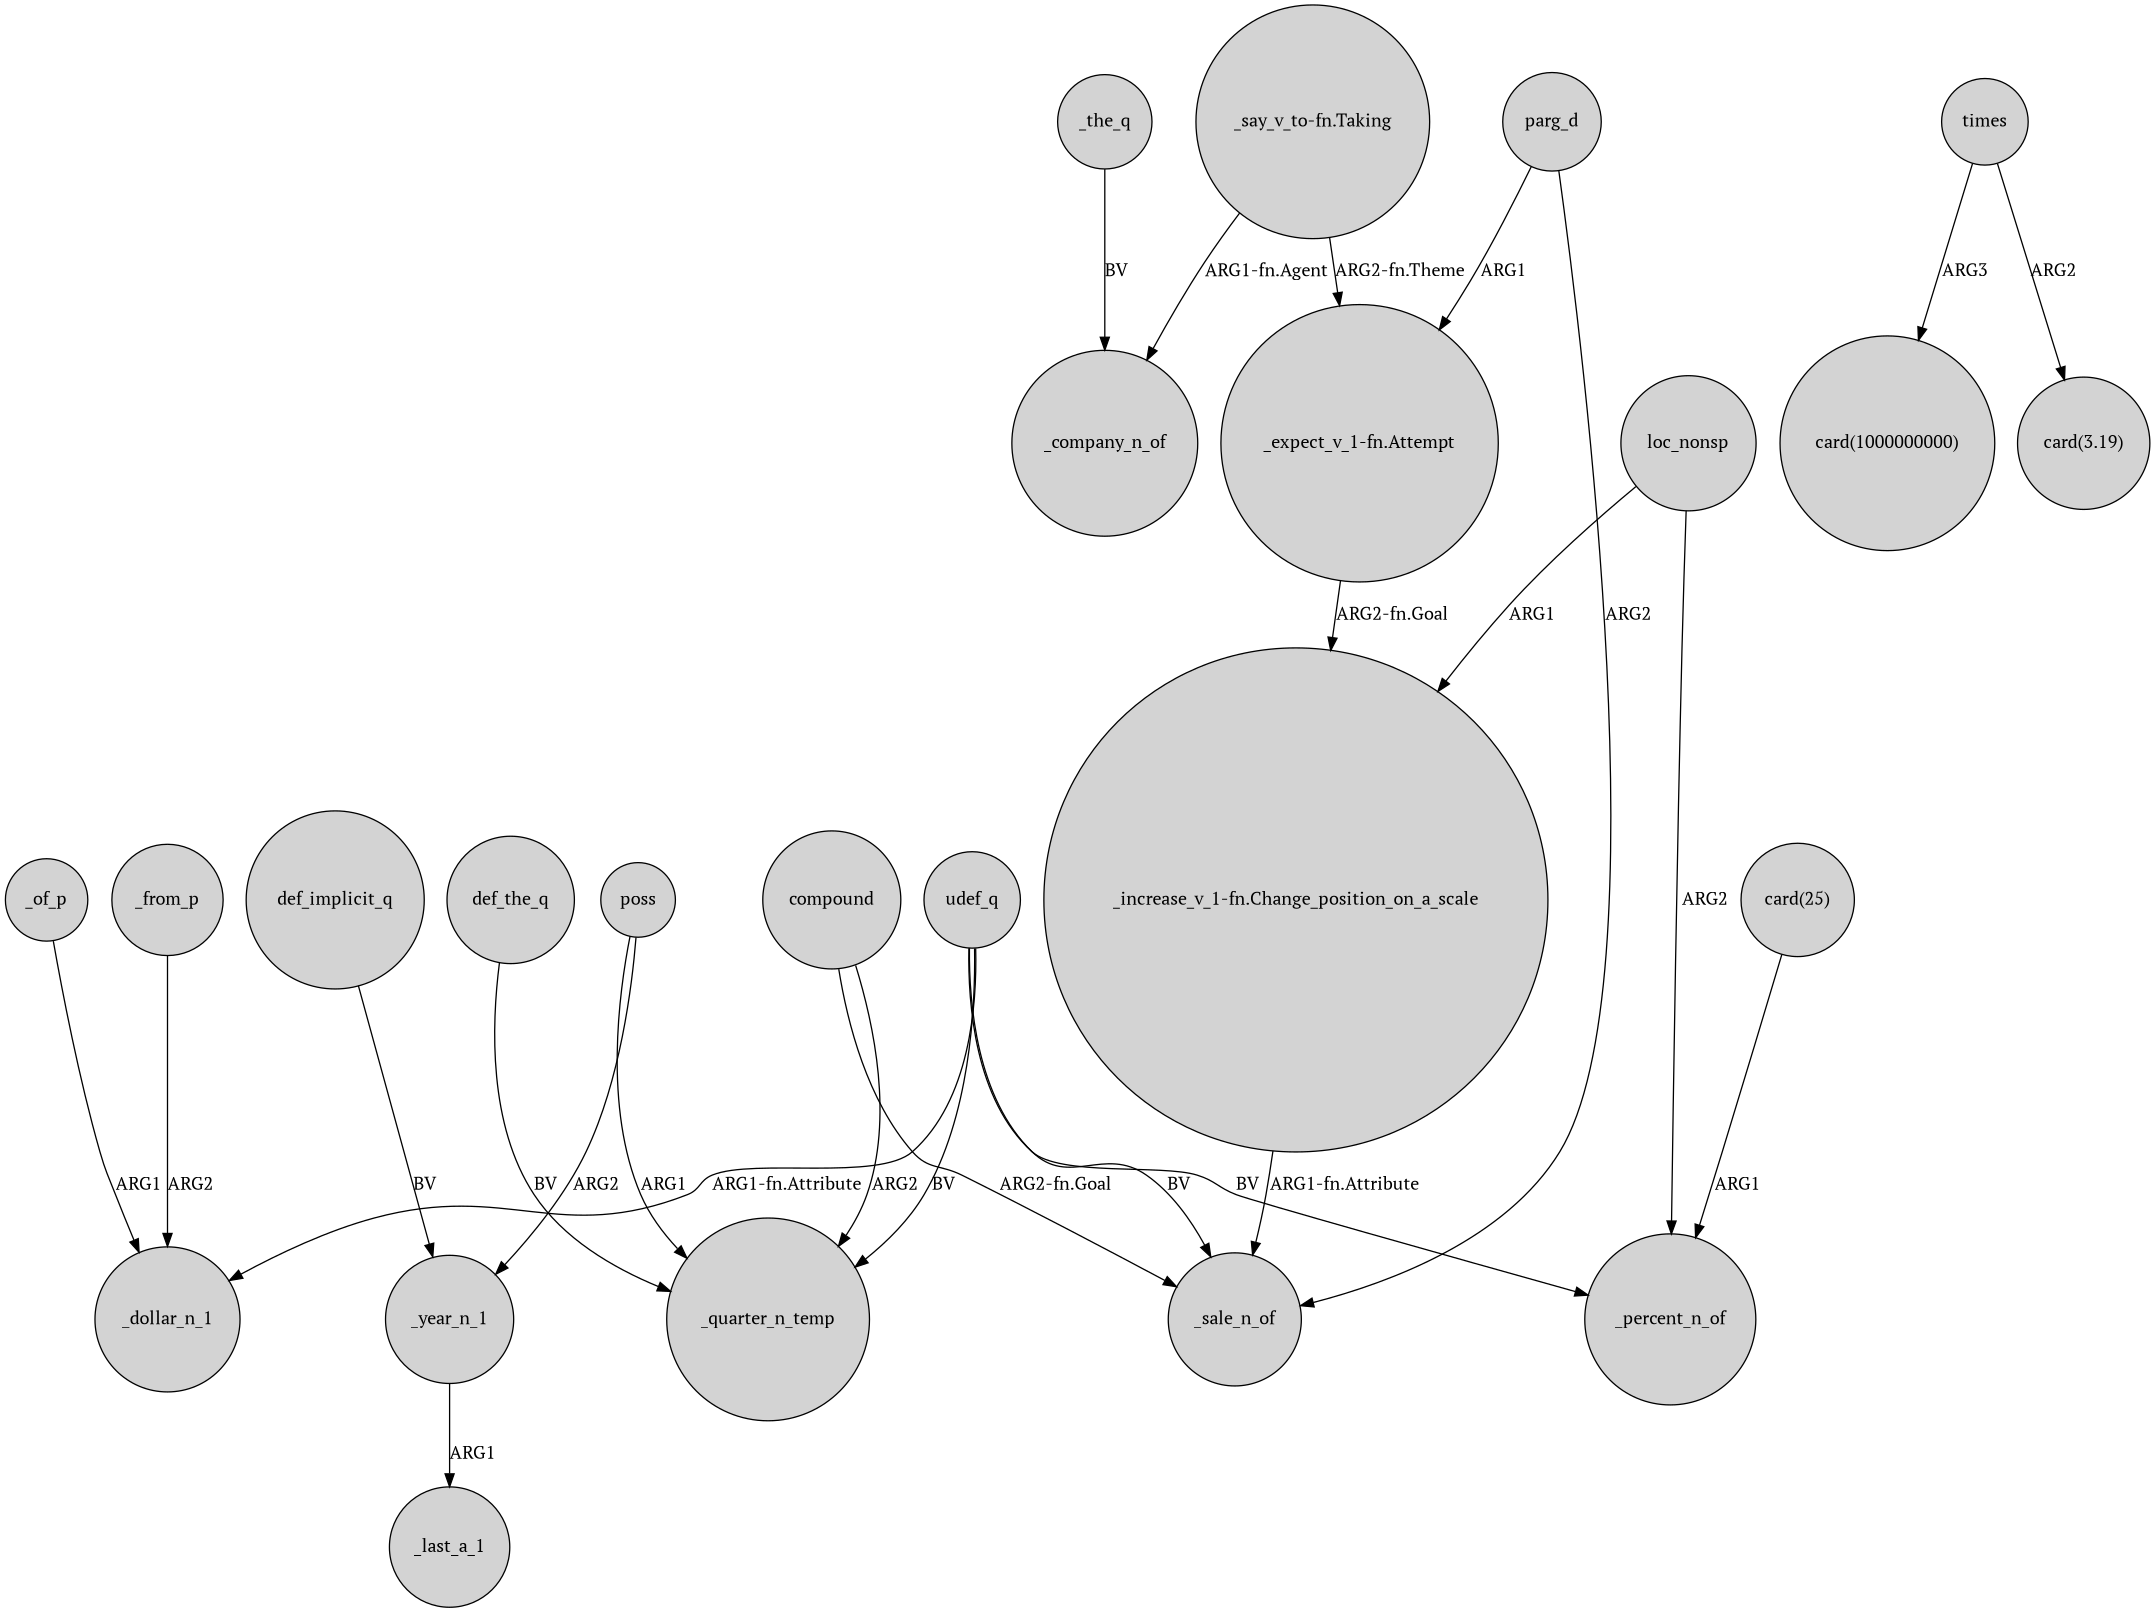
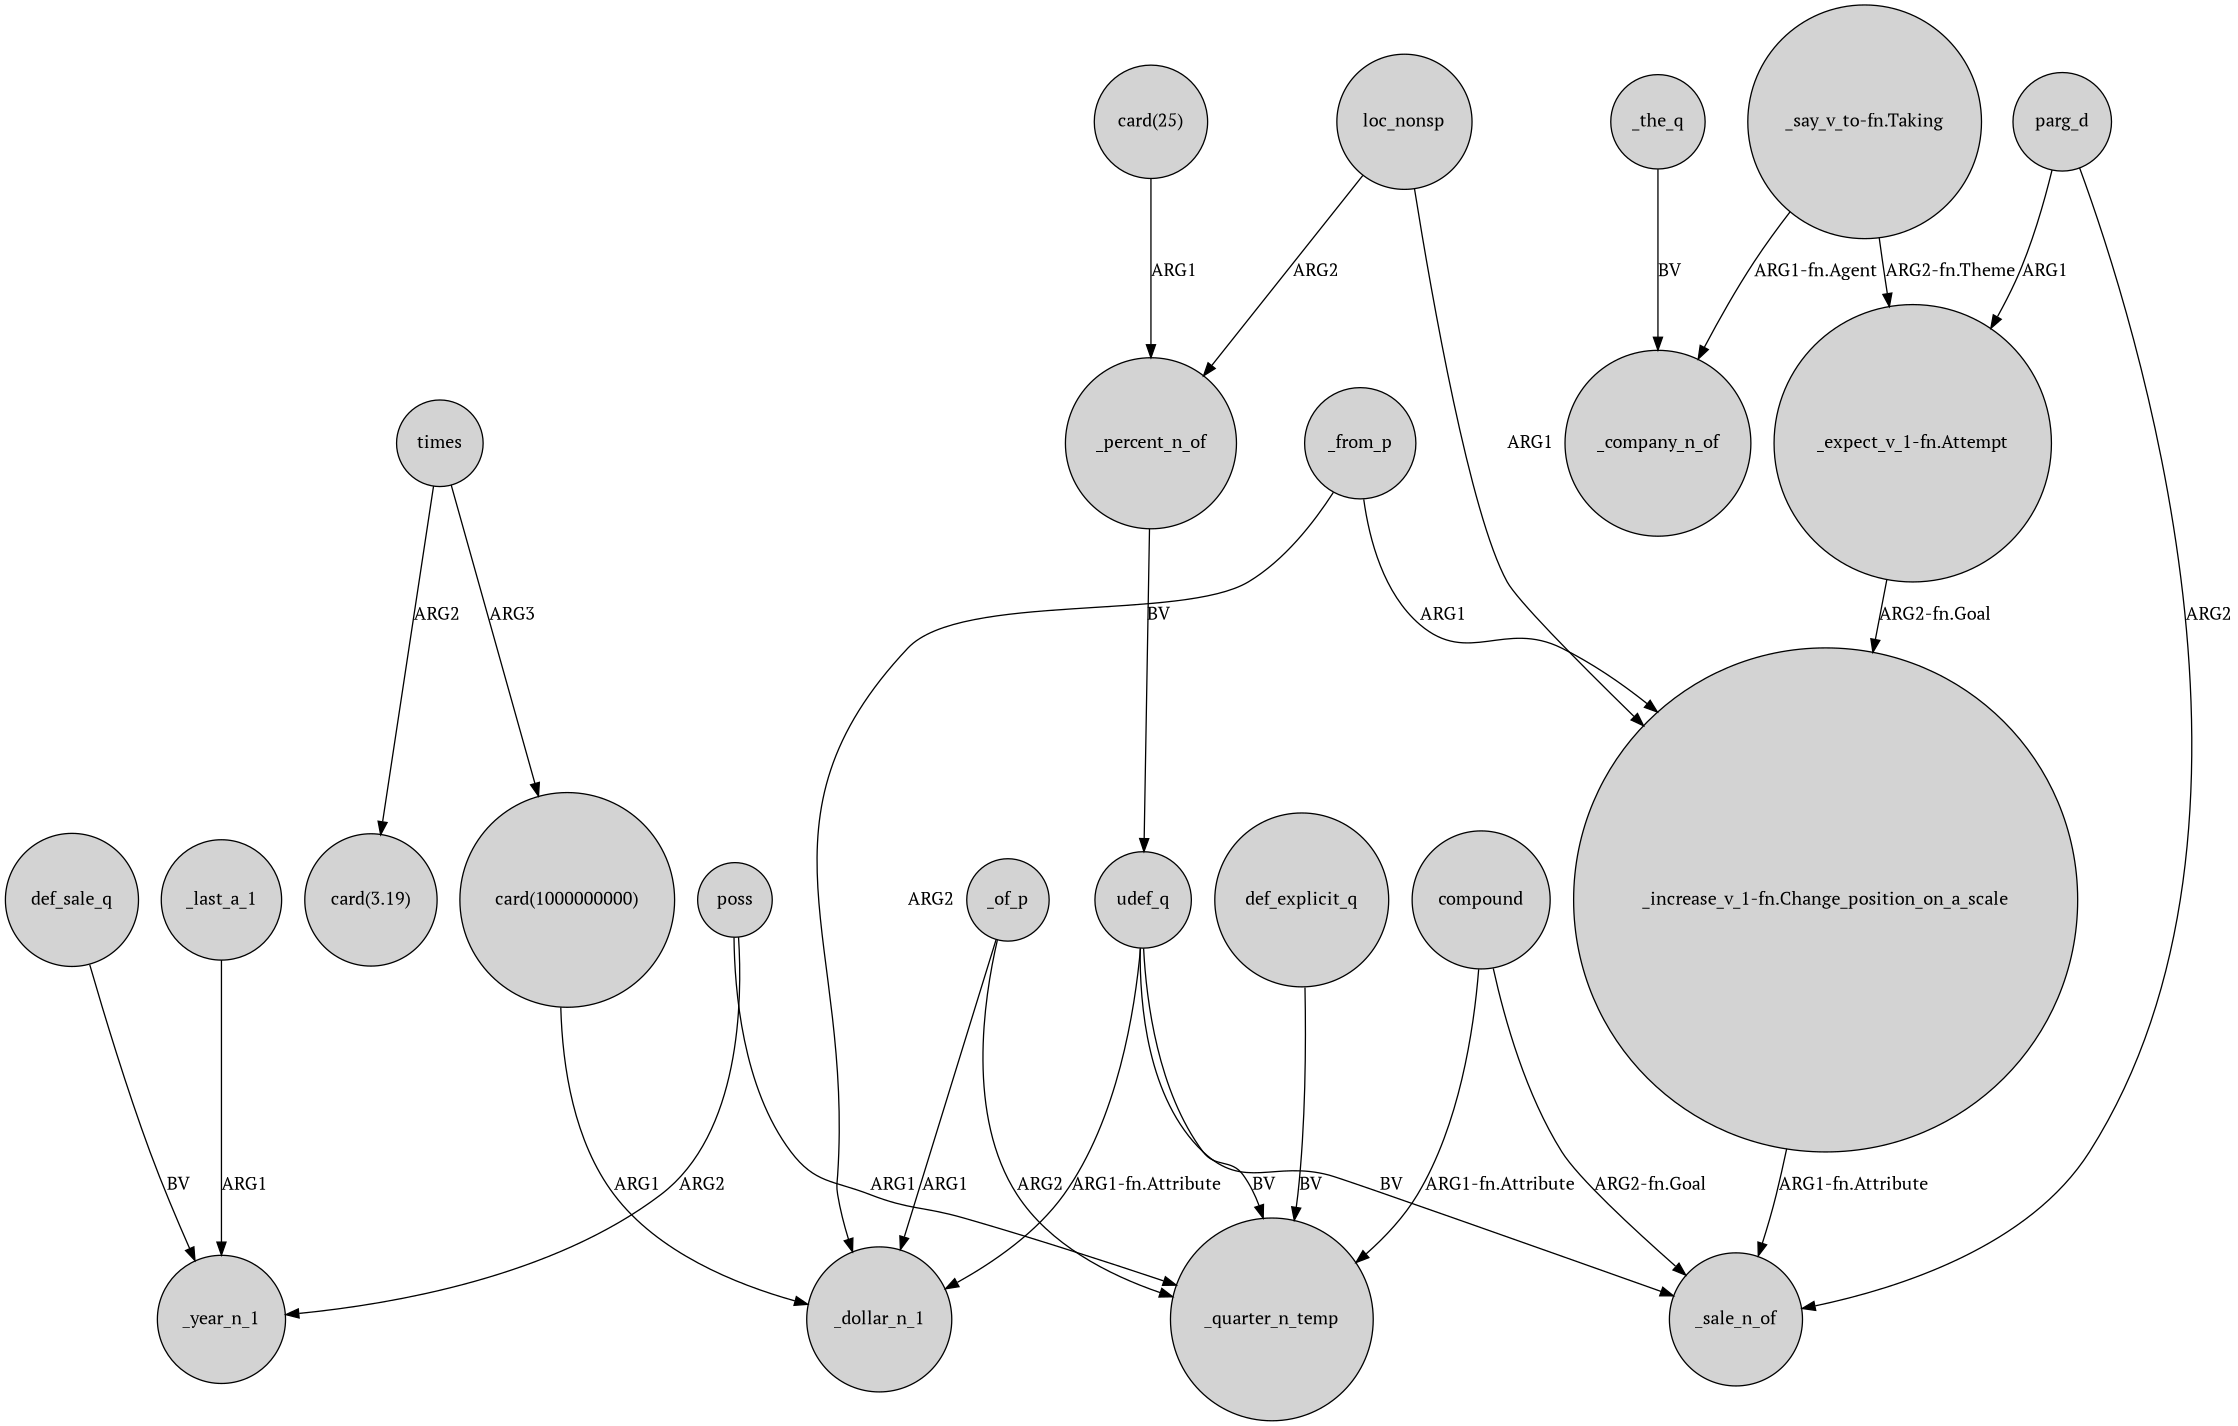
none -> (1470, 643)
(335, 900) -> (72, 900)
(511, 900) -> (1302, 900)
none -> (999, 1156)
(1201, 1177) -> (1147, 684)
(896, 1185) -> (1500, 1185)
none -> (619, 1200)
(450, 1429) -> (221, 1101)
